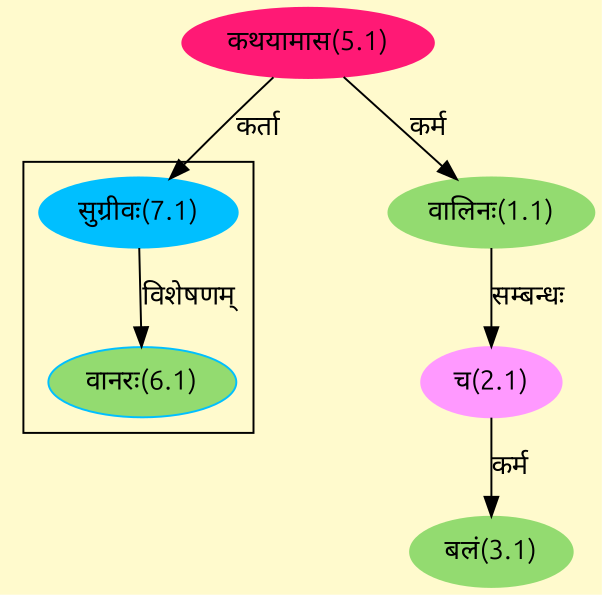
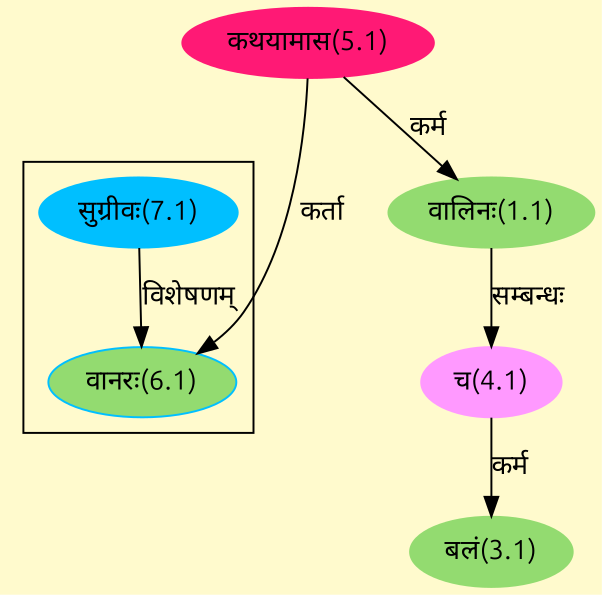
(228, 121) -> (286, 220)
(491, 382) -> (491, 382)
